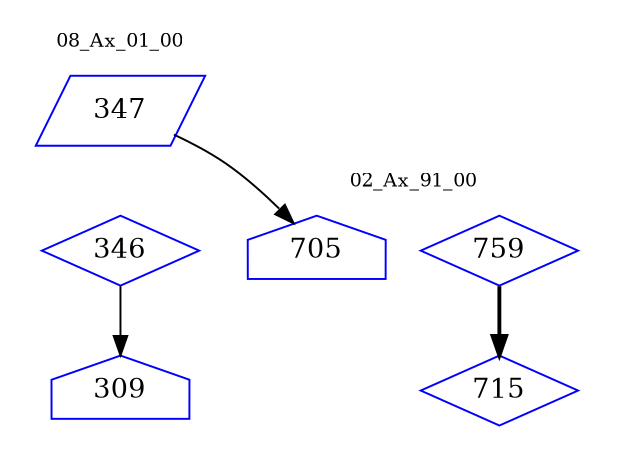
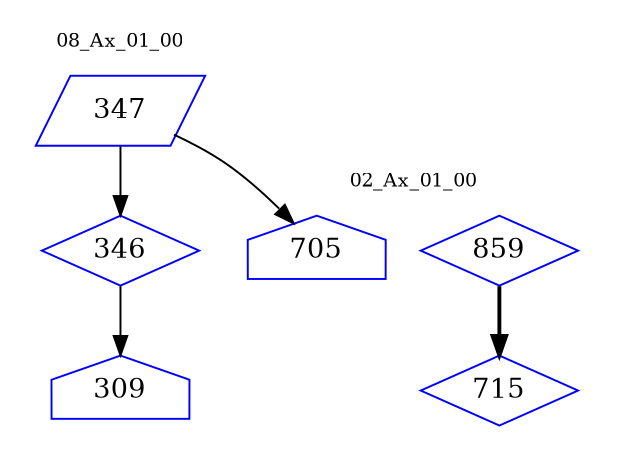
none -> (120, 171)
(414, 182) -> (414, 182)
(499, 251) -> (499, 251)
